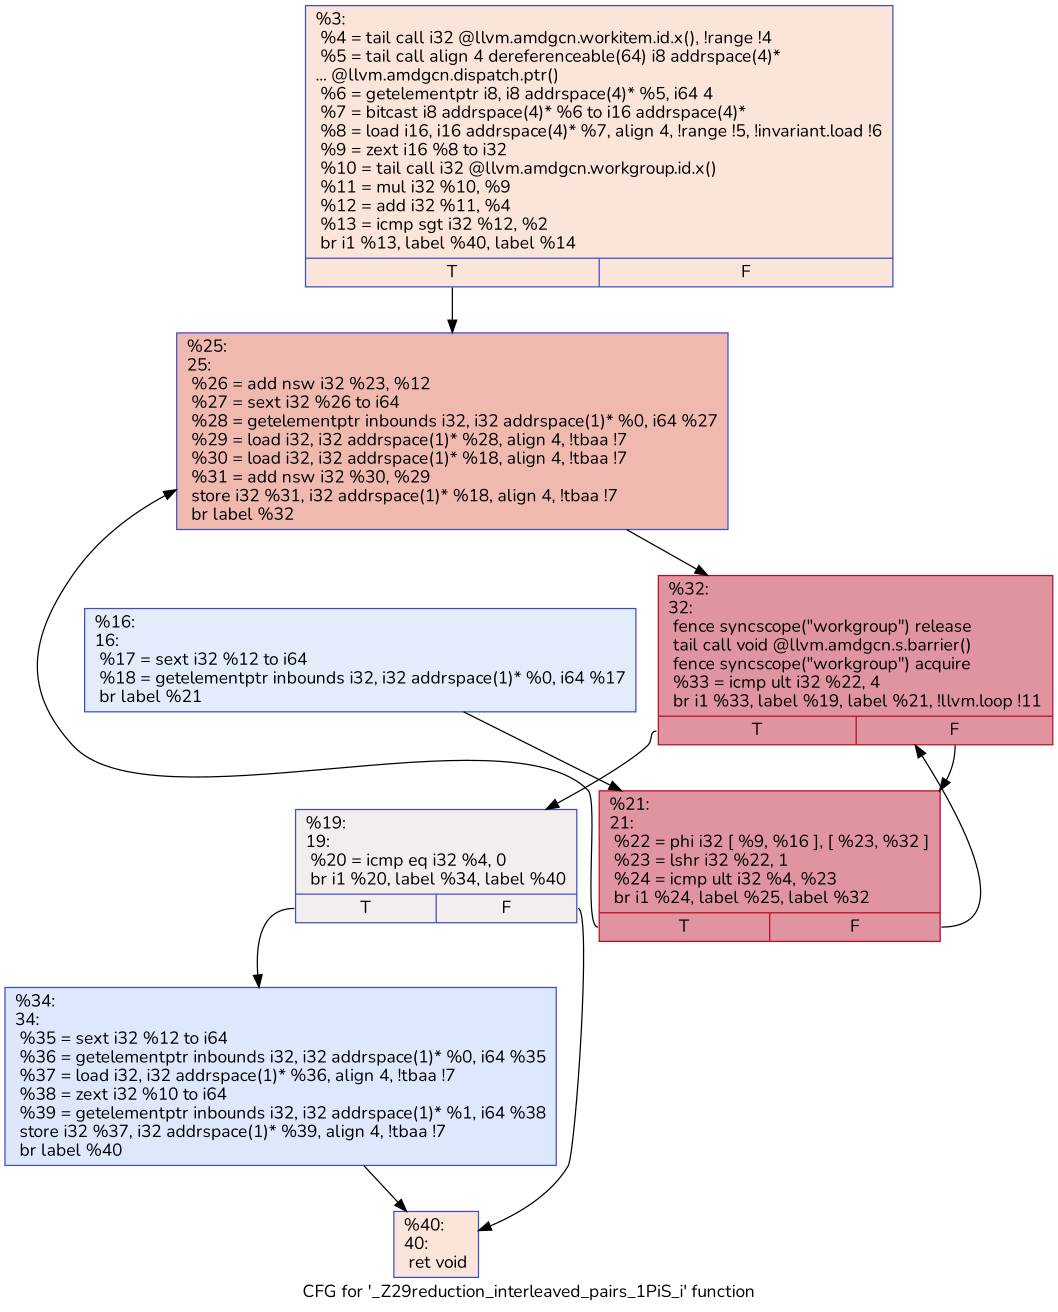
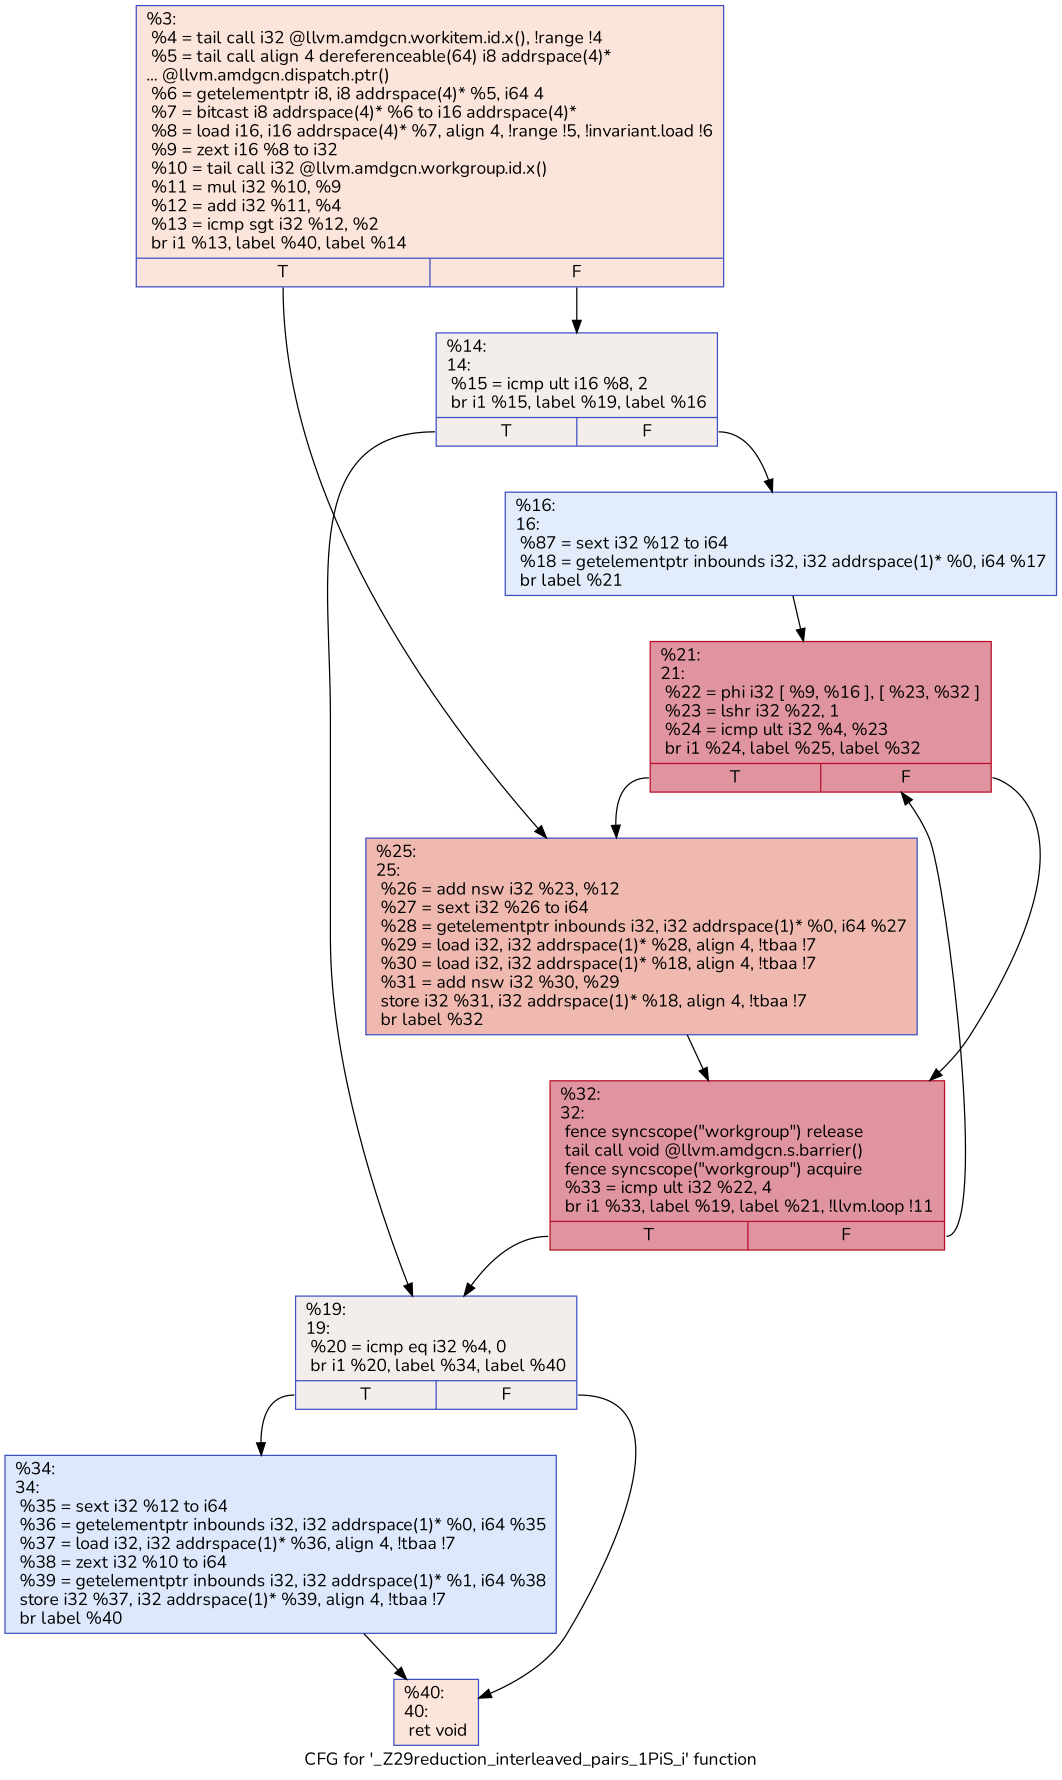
none -> (577, 390)
(202, 660) -> (622, 543)
